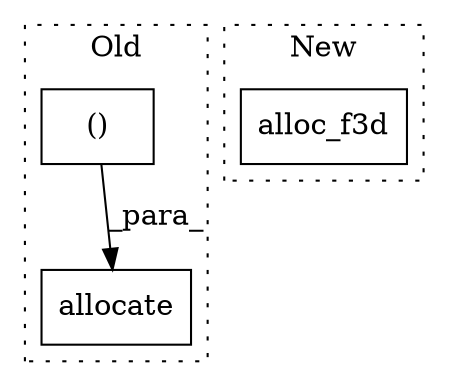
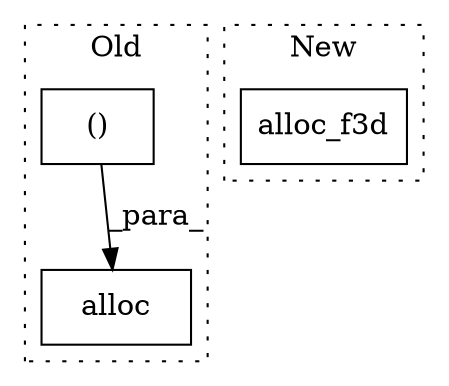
(116, 307) -> (116, 307)
